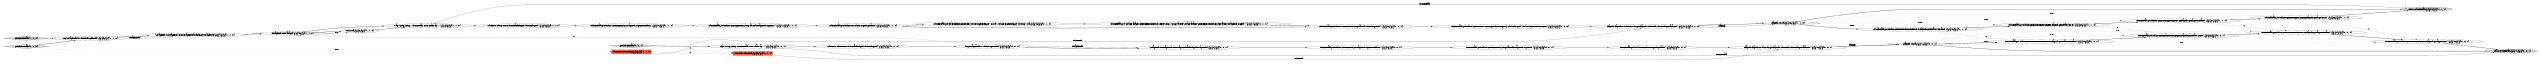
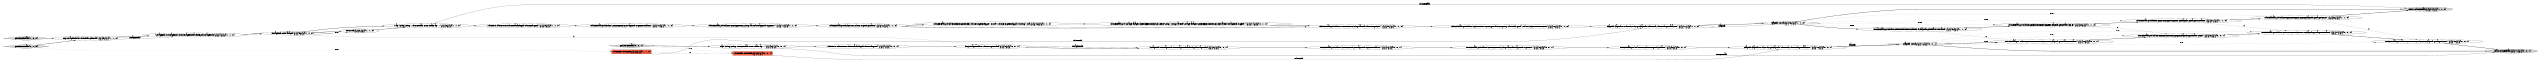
(690, 48) -> (690, 48)
